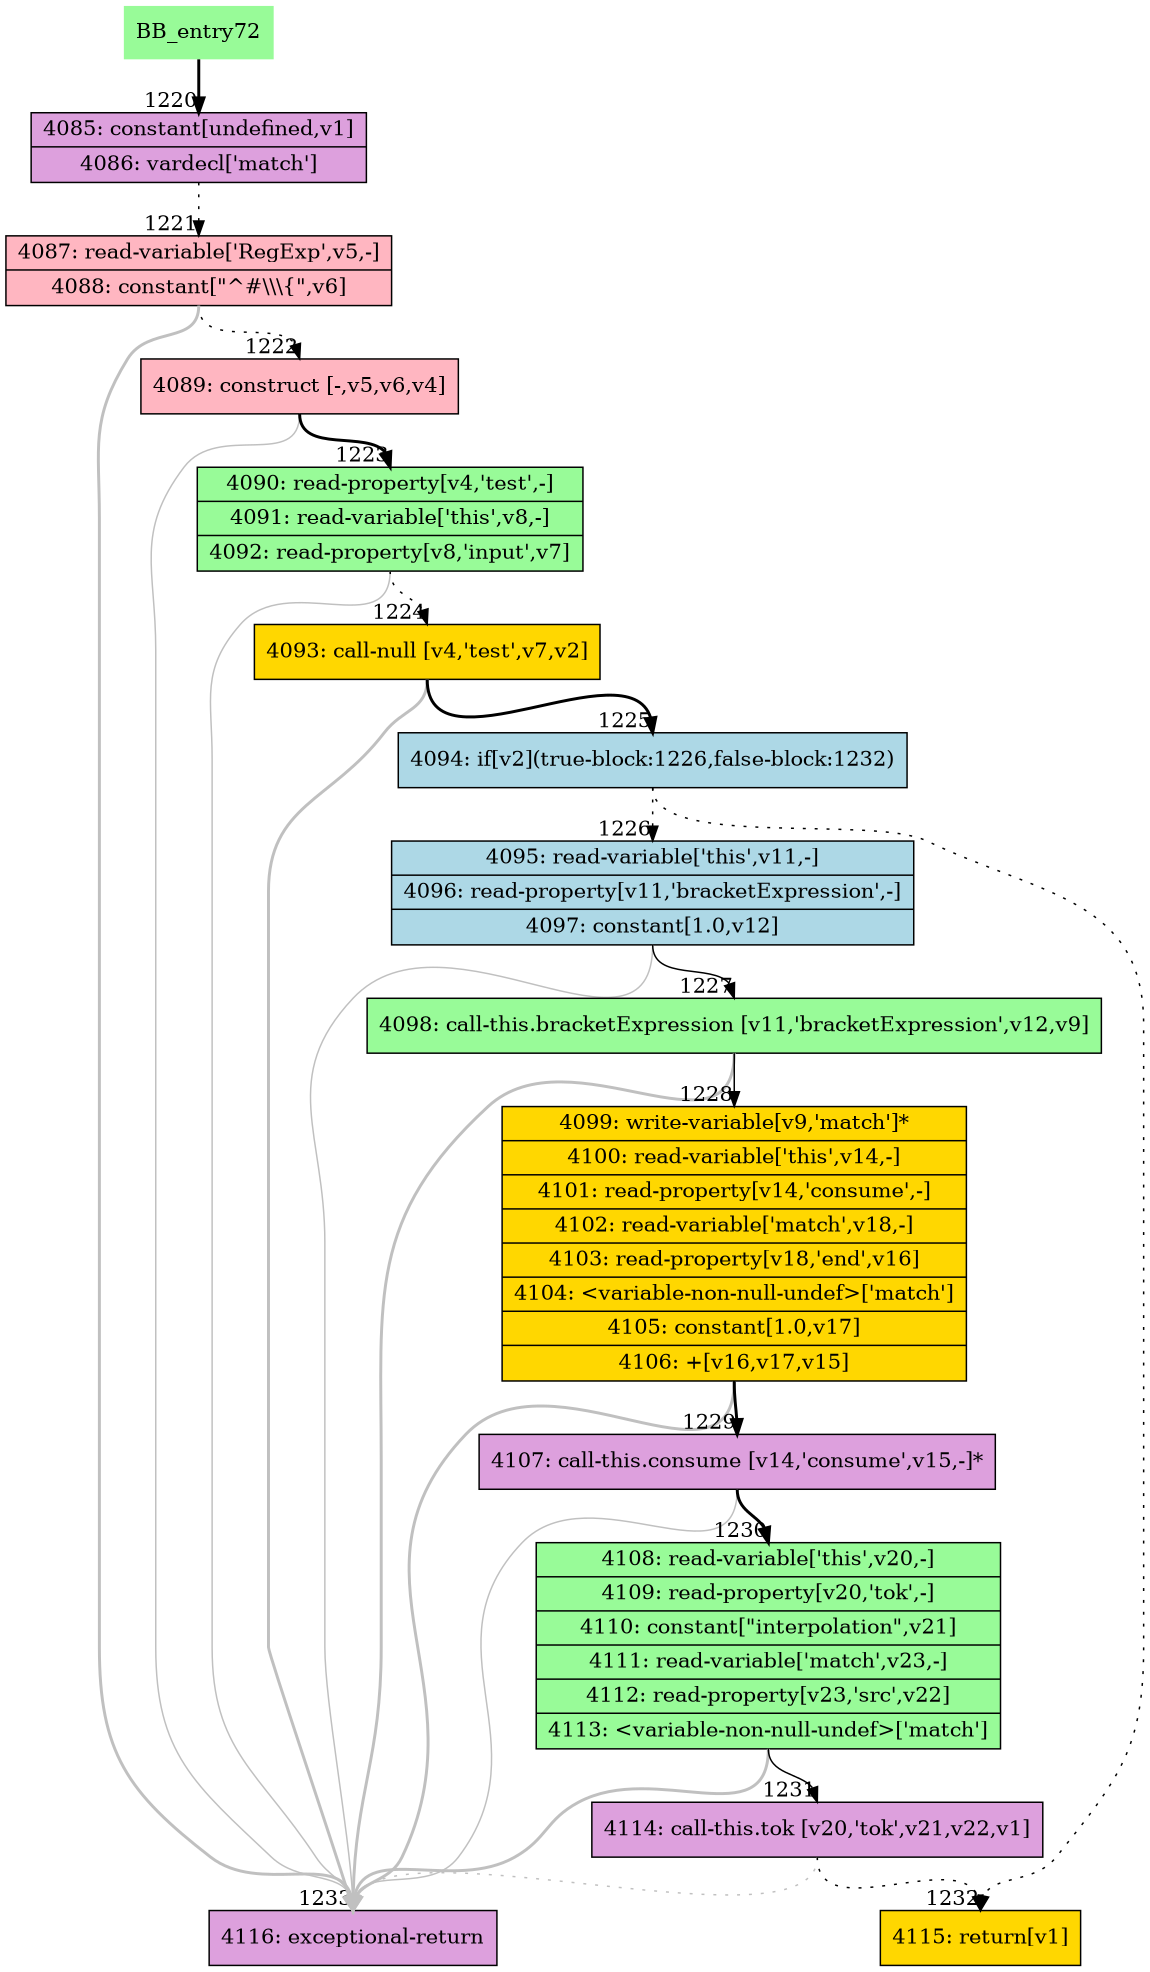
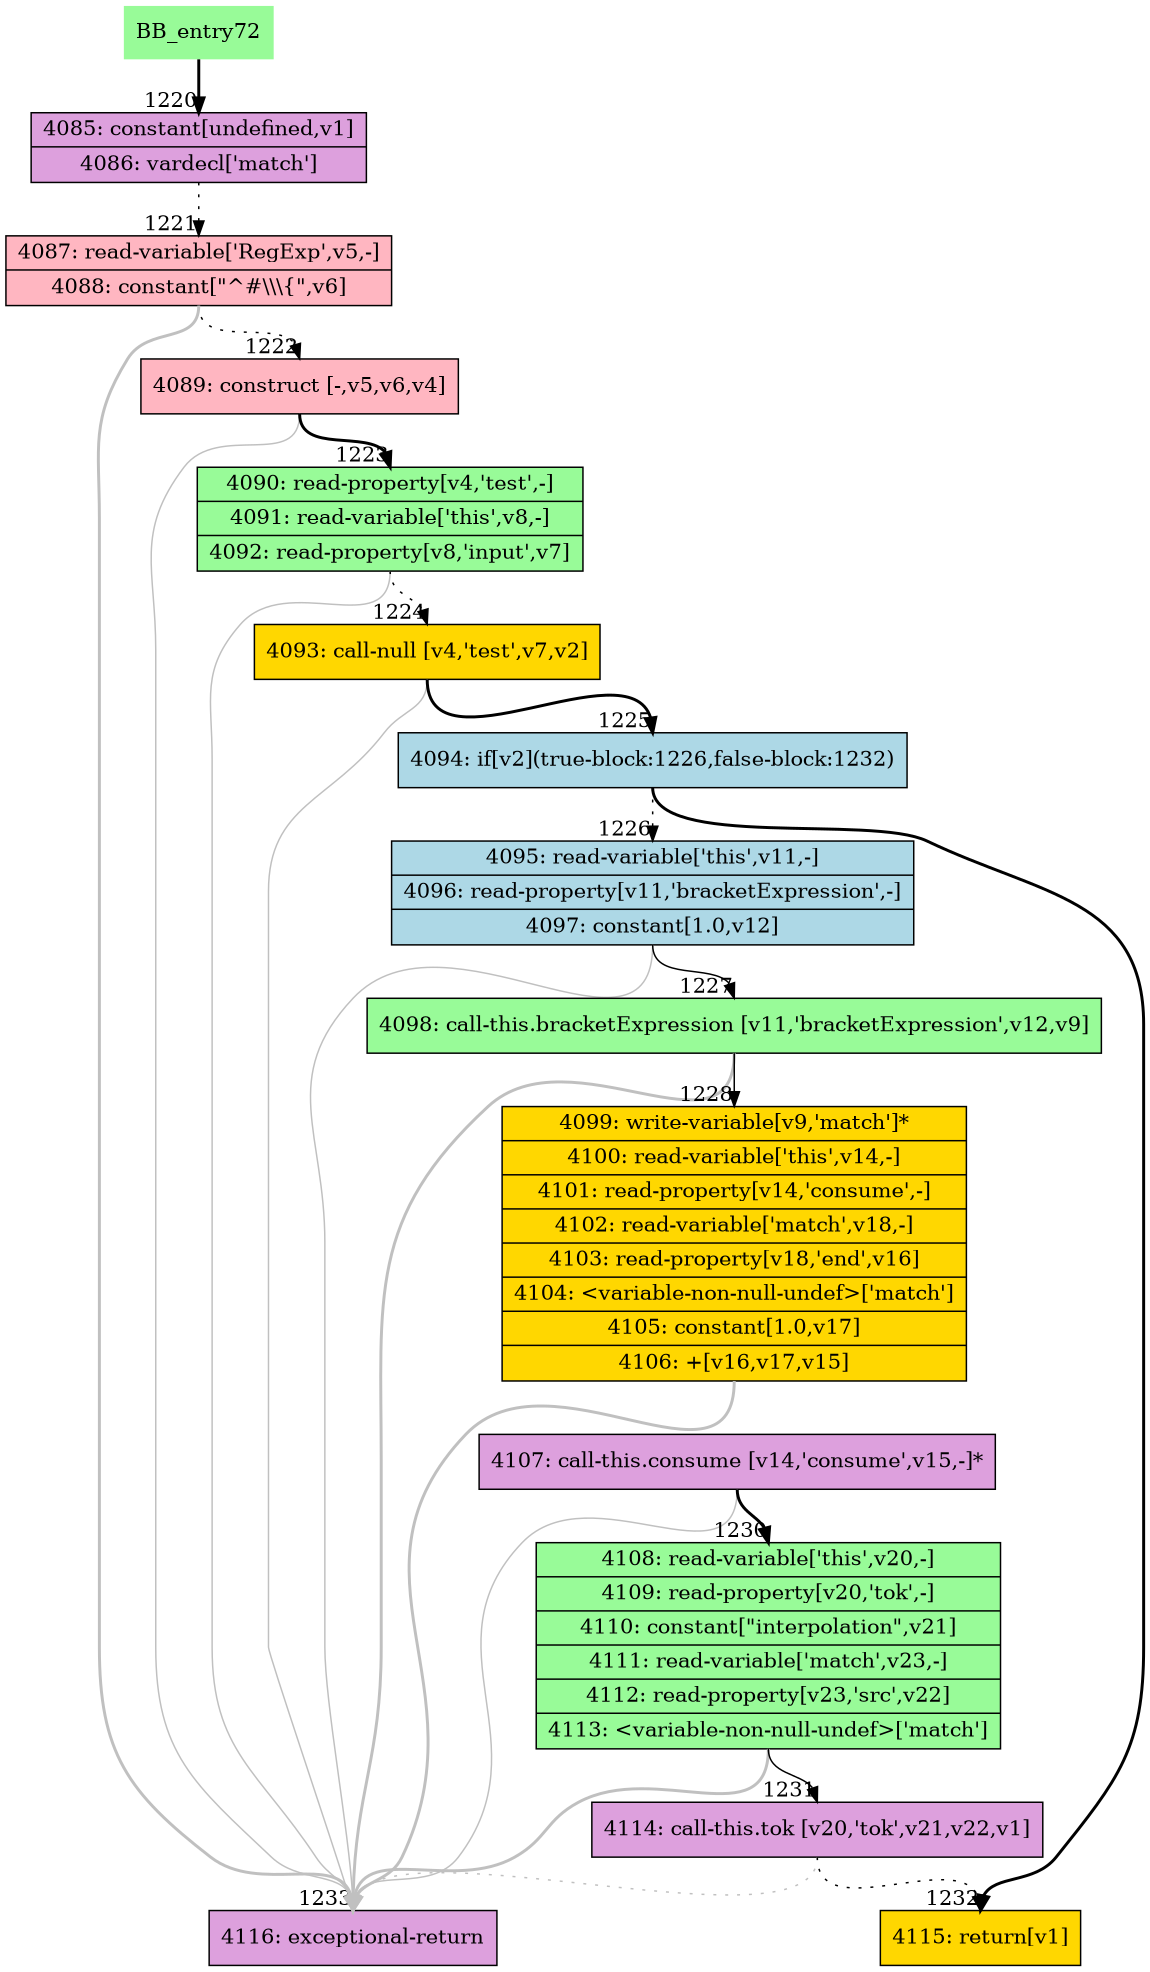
(1144, 1196) -> (1144, 1196)
(268, 1262) -> (268, 1262)
(735, 1400) -> none
